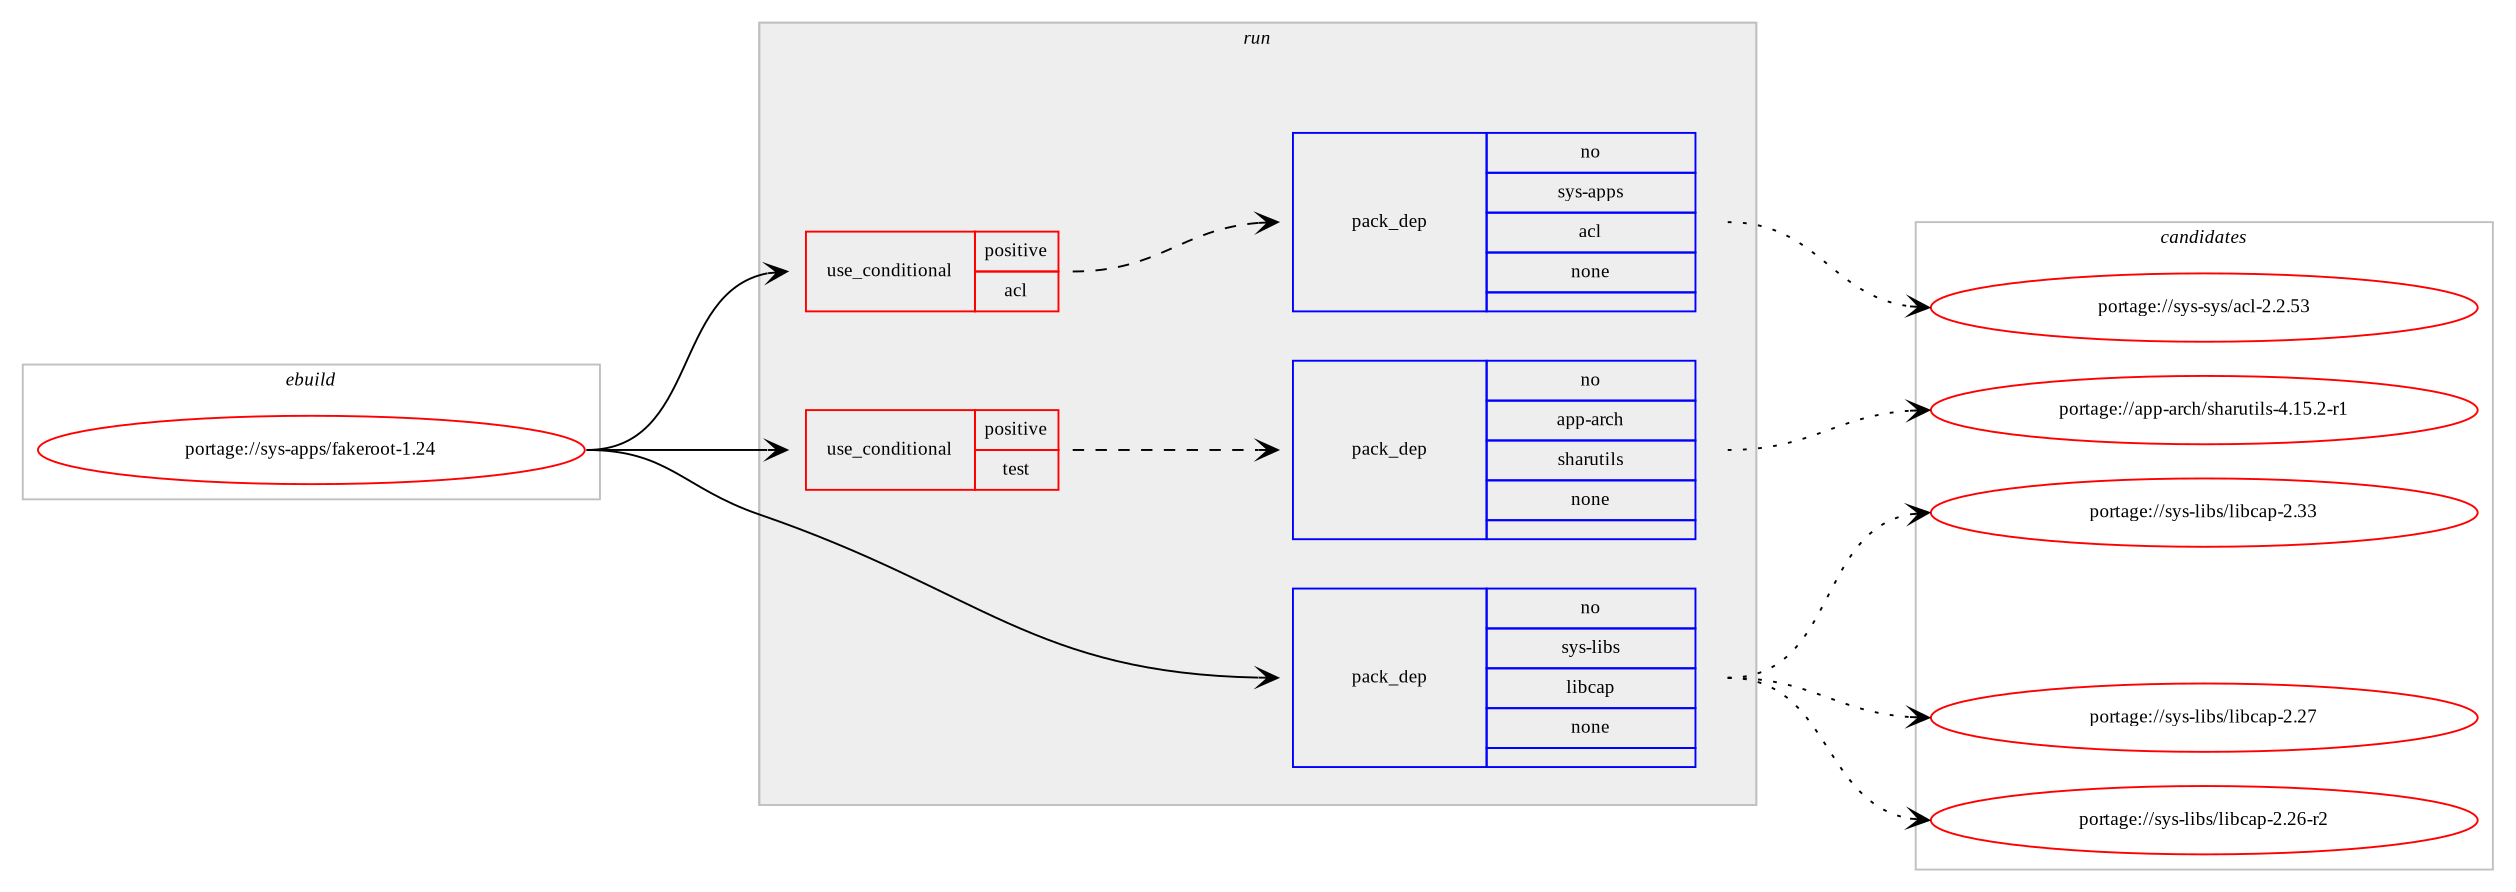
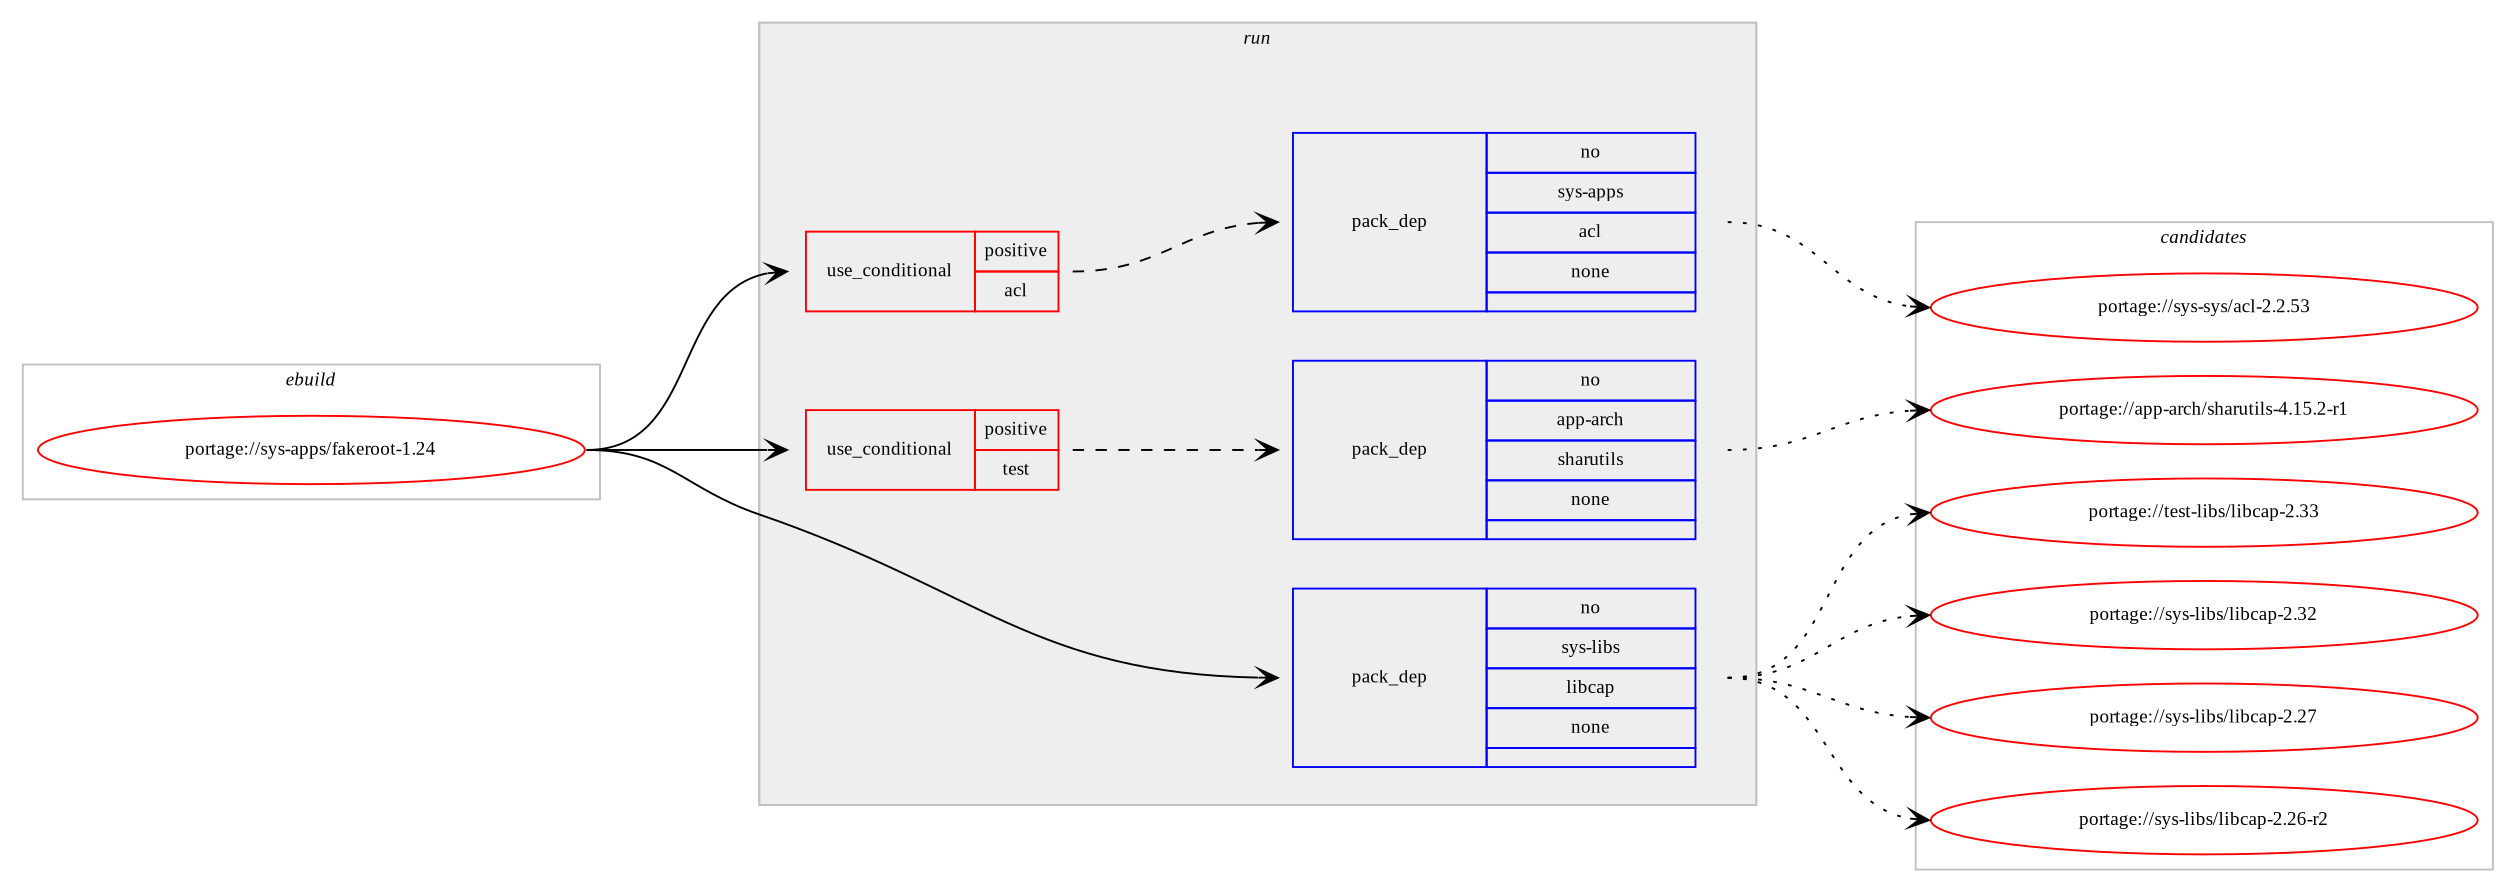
(2204, 513) -> (2204, 513)
none -> (2204, 615)
